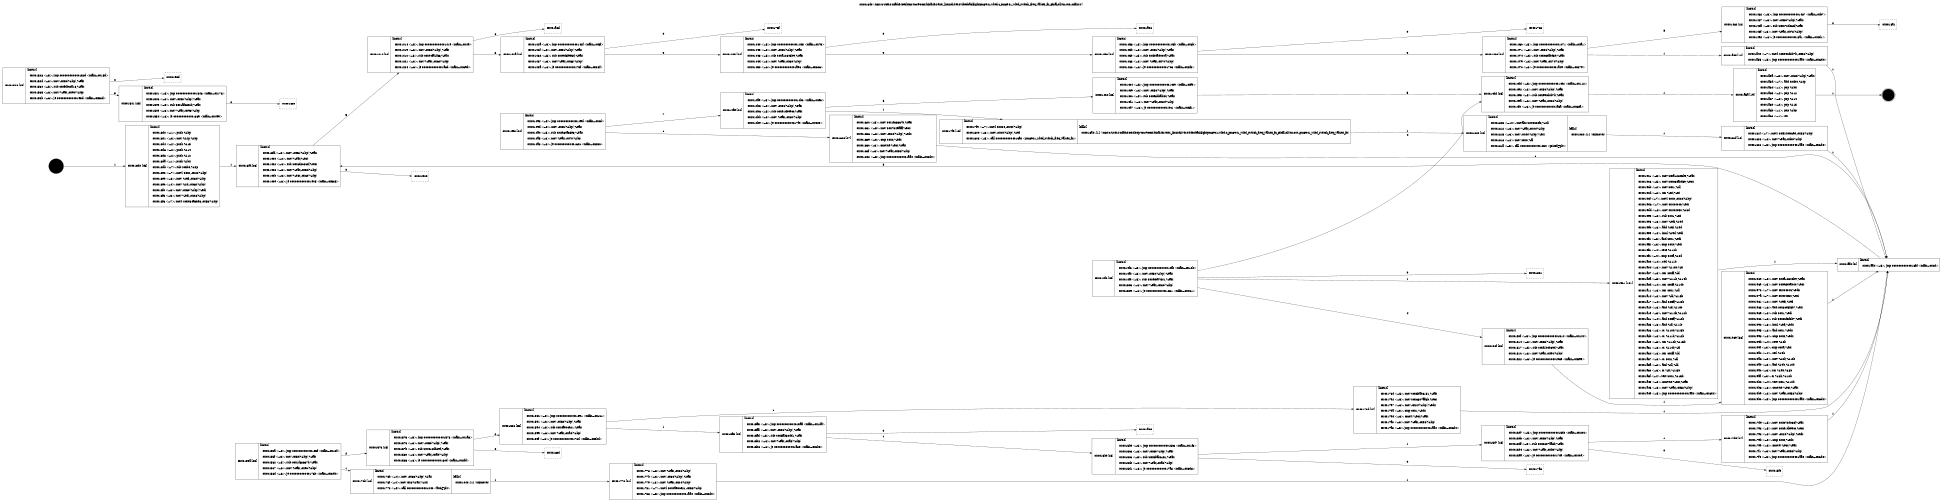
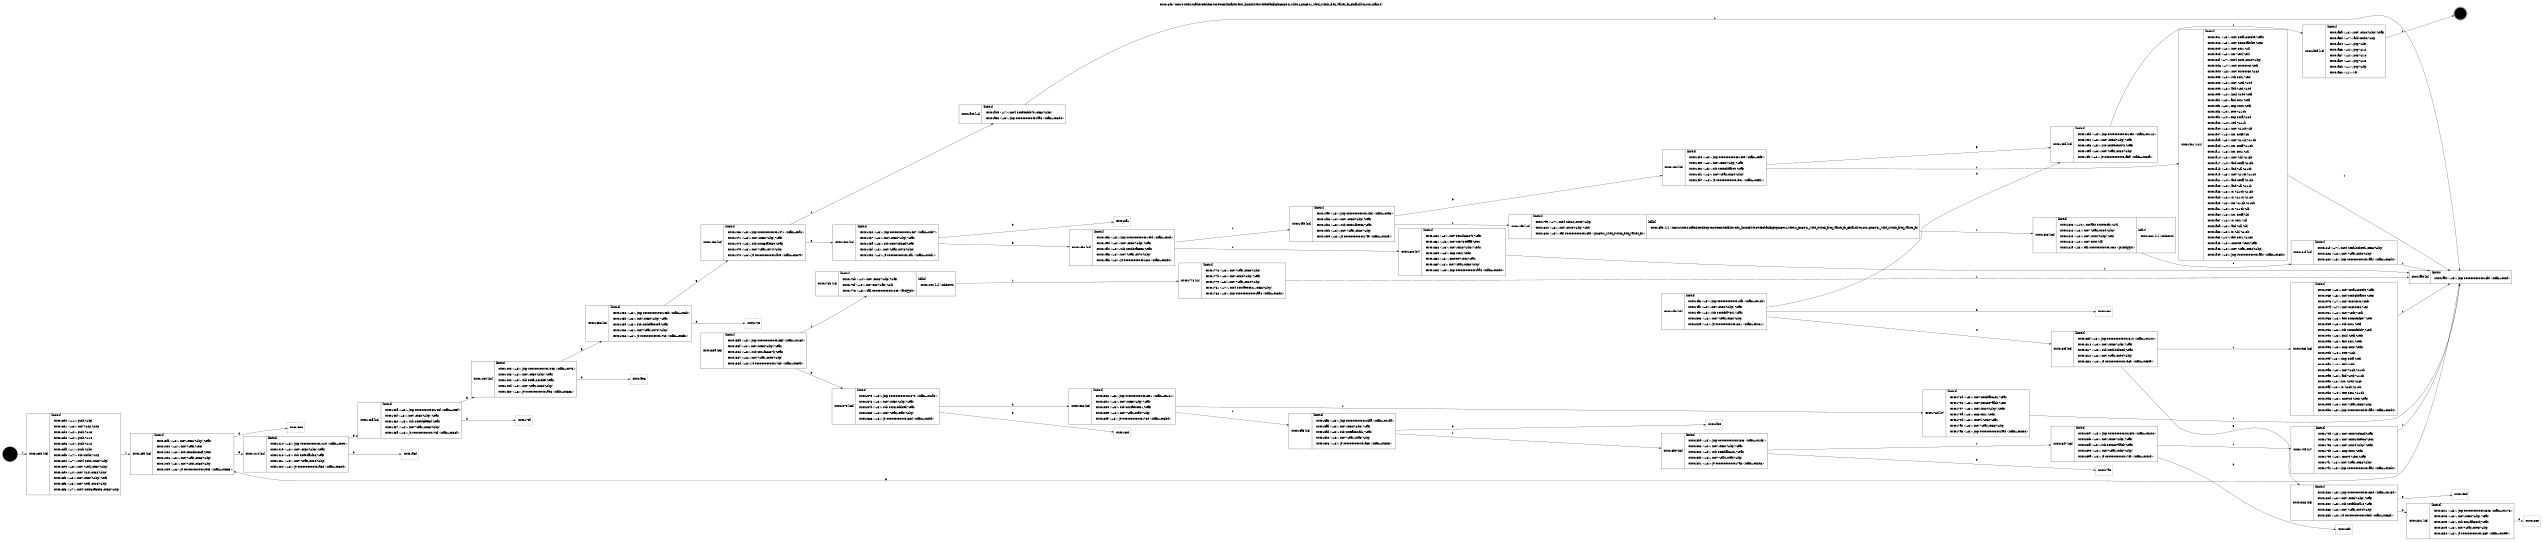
none -> (1003, 245)
(1403, 281) -> (1972, 169)
none -> (2215, 434)
